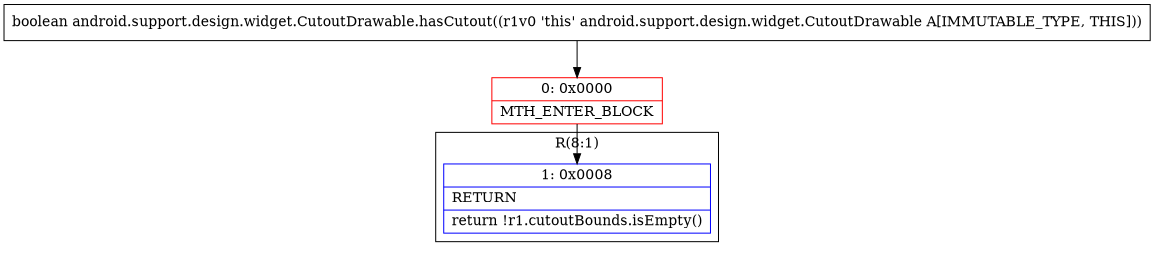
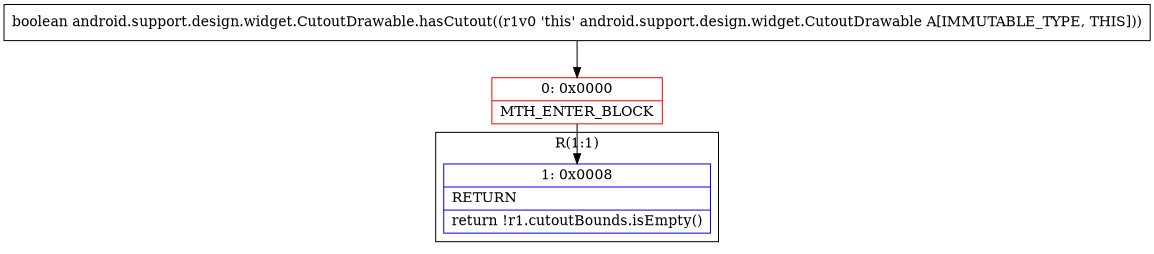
(577, 144) -> (577, 144)
